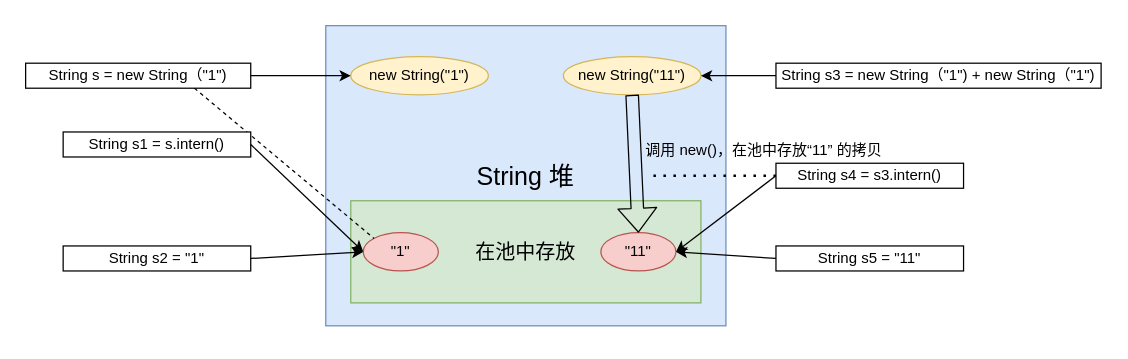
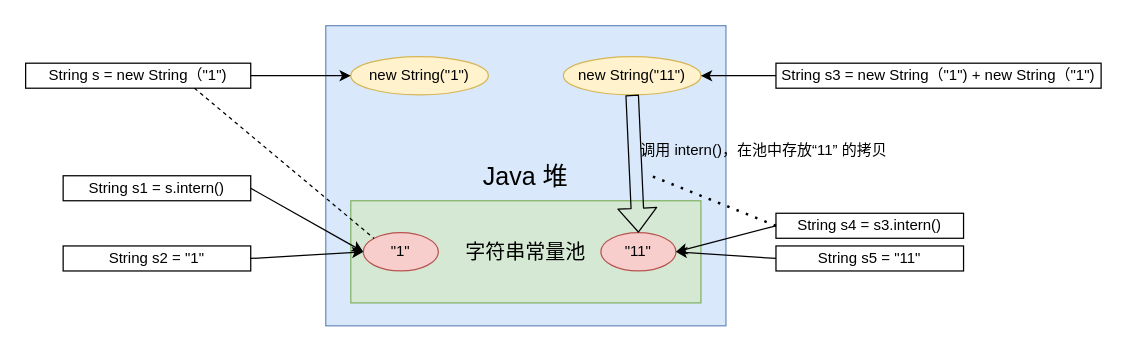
(157, 144) -> (157, 188)
(764, 151) -> (764, 151)
(526, 176) -> (526, 176)
(869, 176) -> (869, 226)
(526, 252) -> (526, 252)
